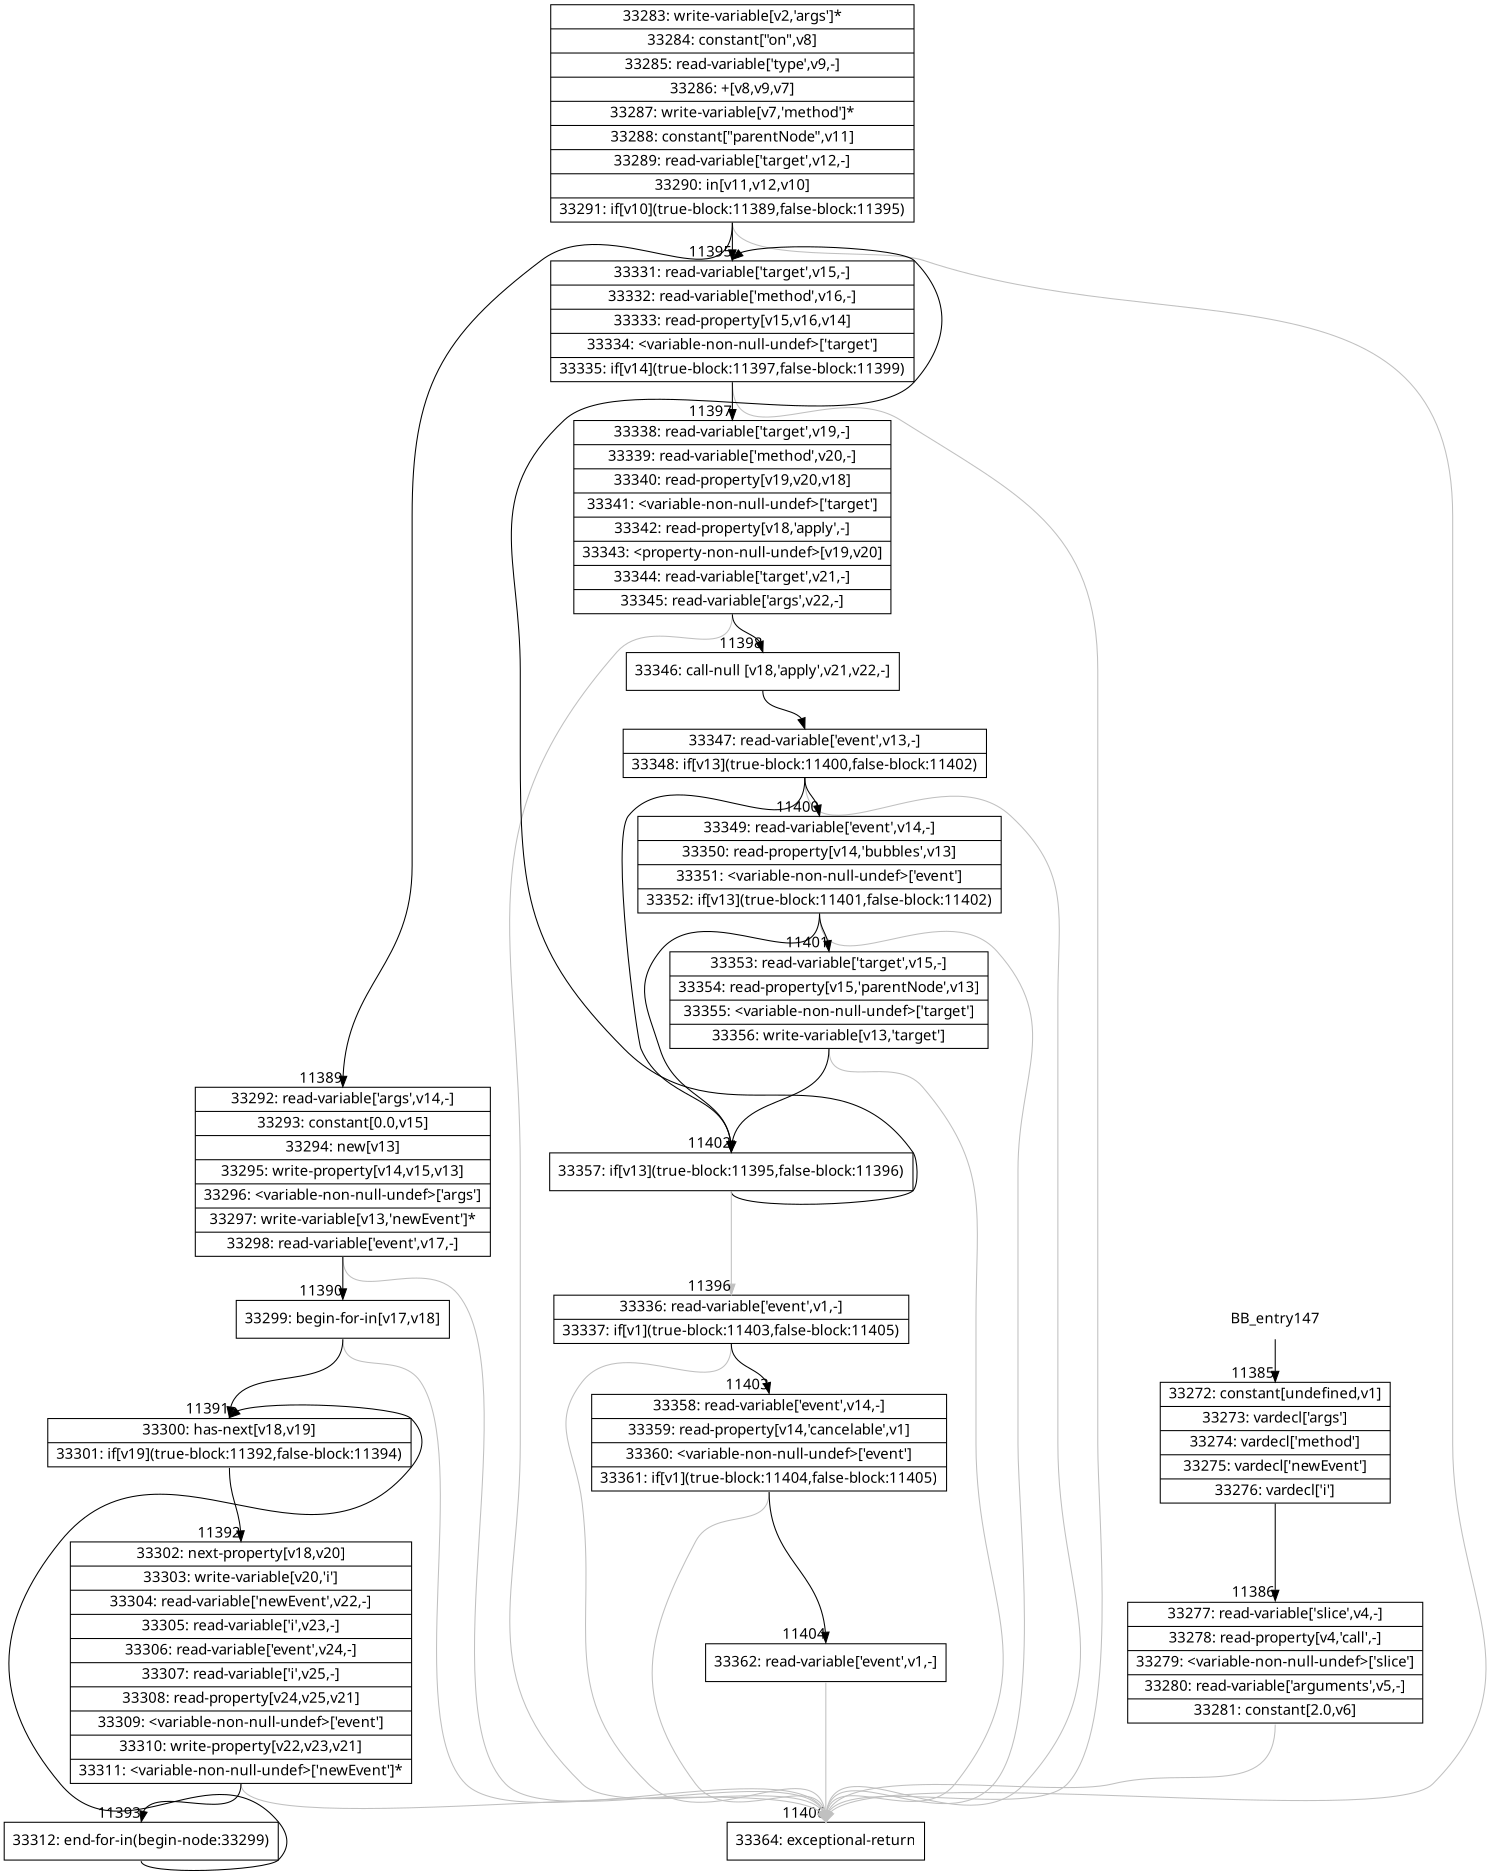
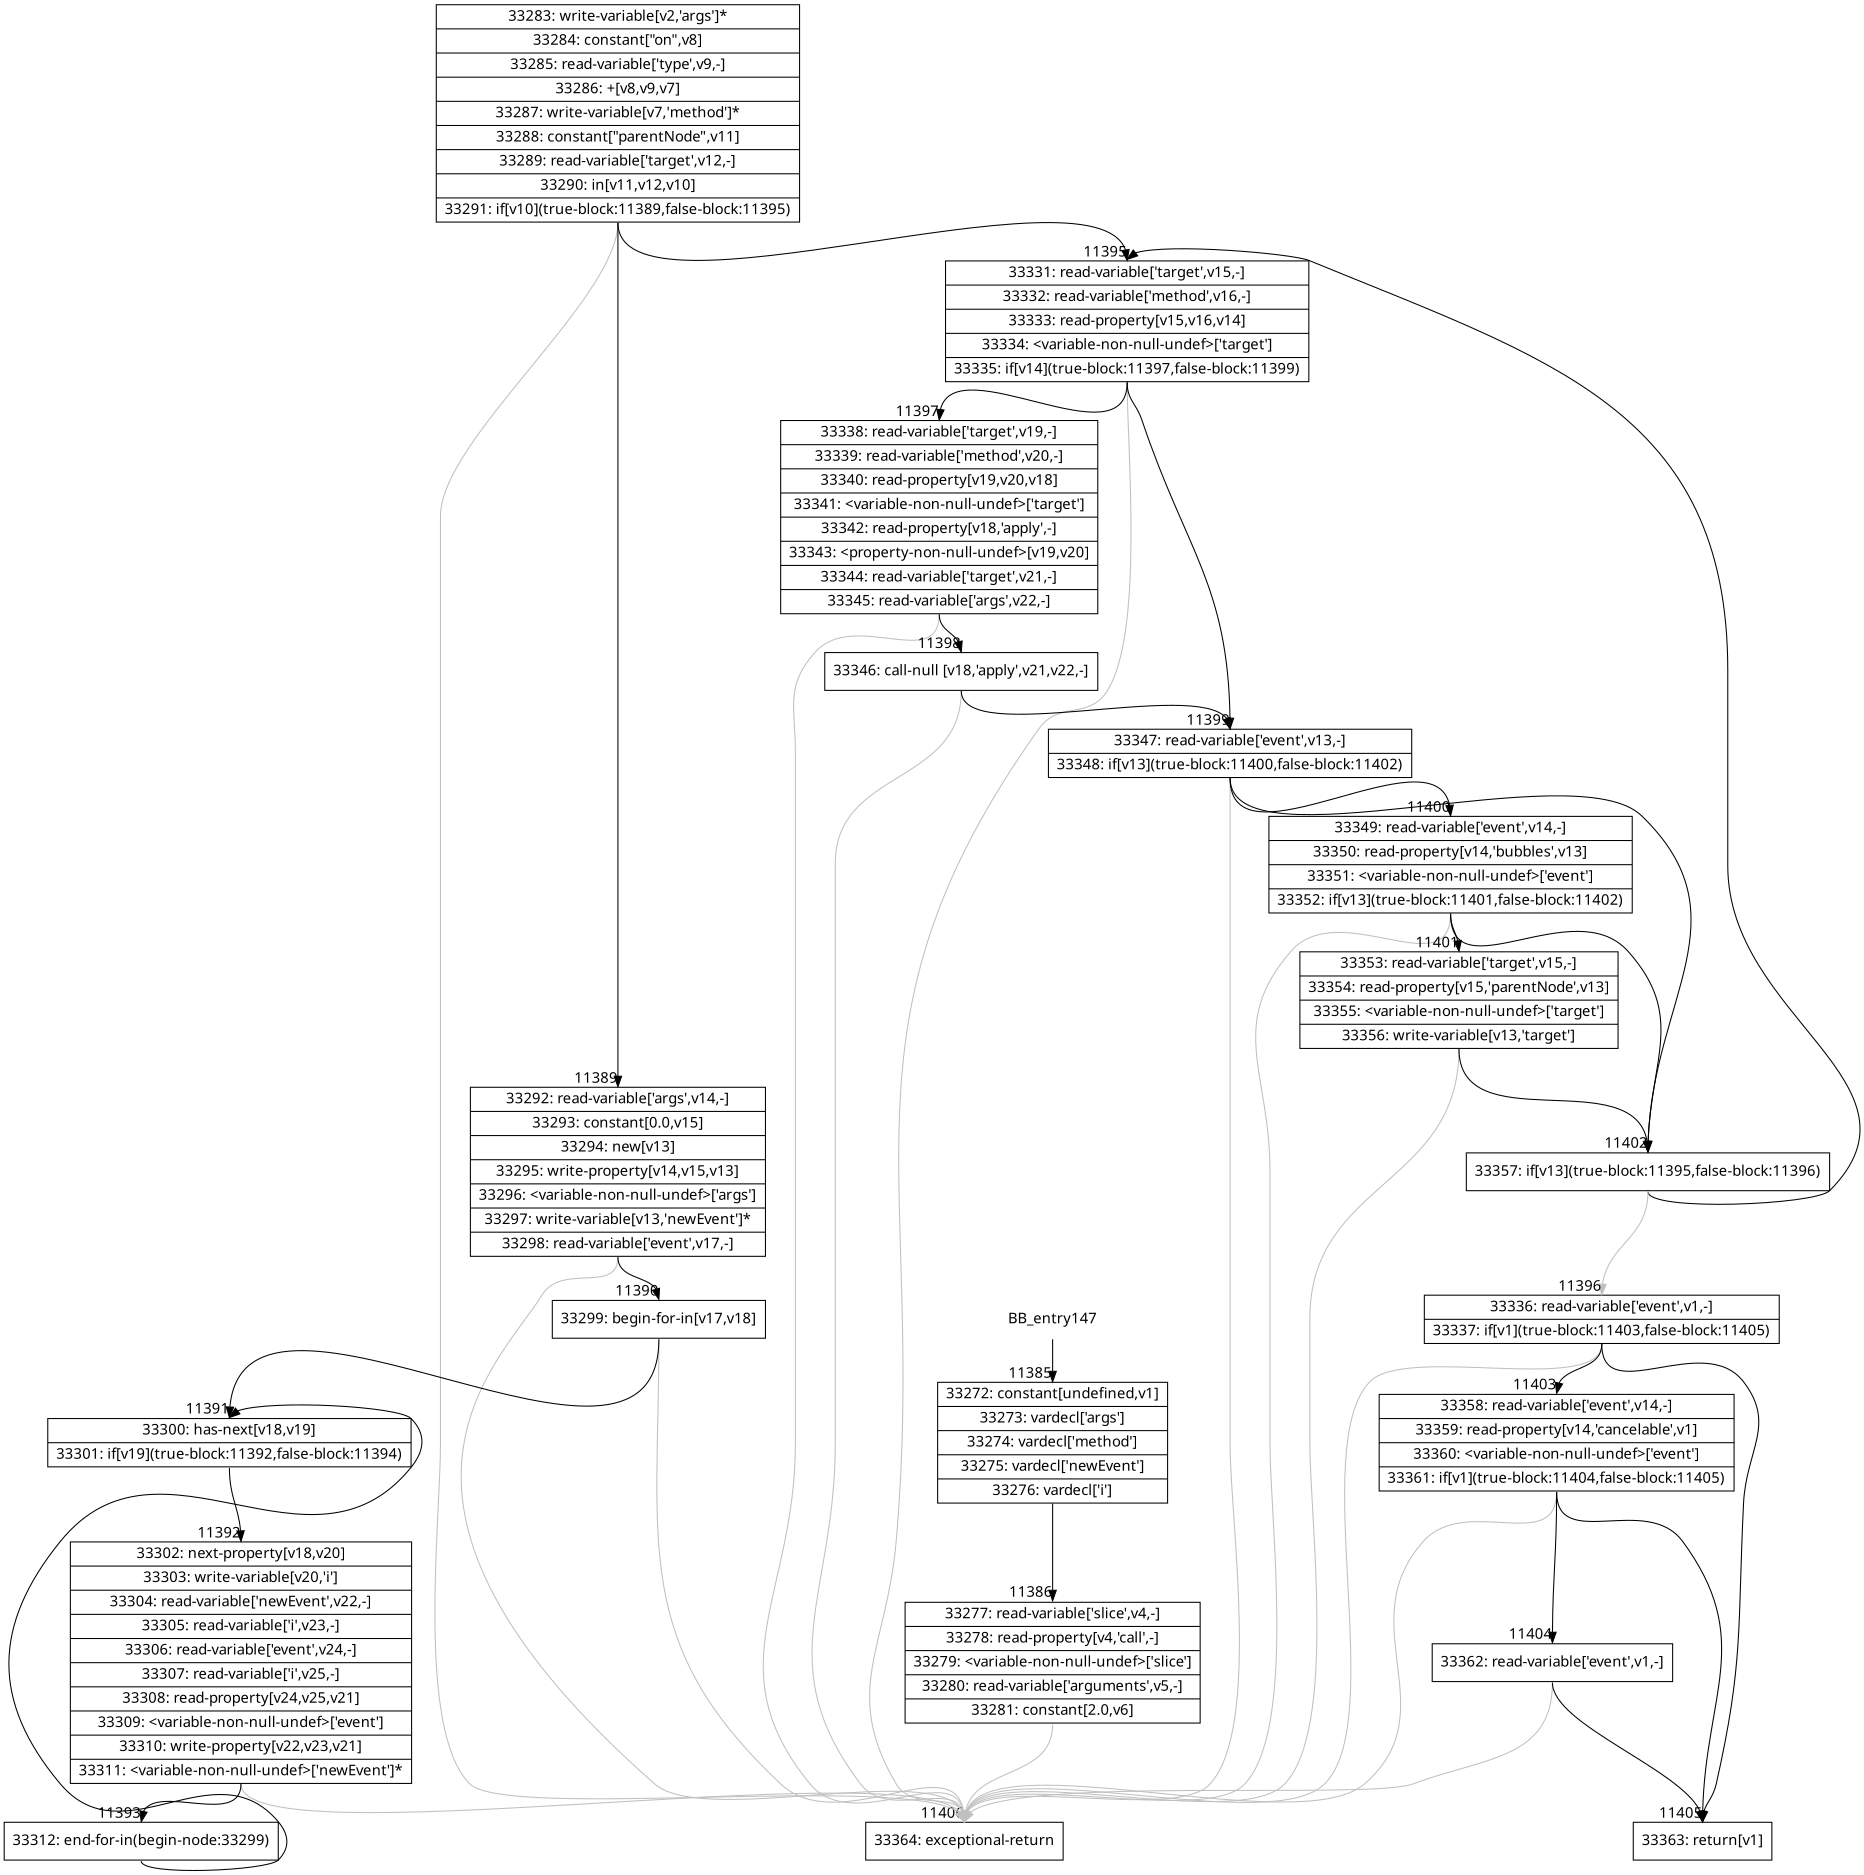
none -> (1193, 546)
none -> (835, 1273)
none -> (1703, 1841)
